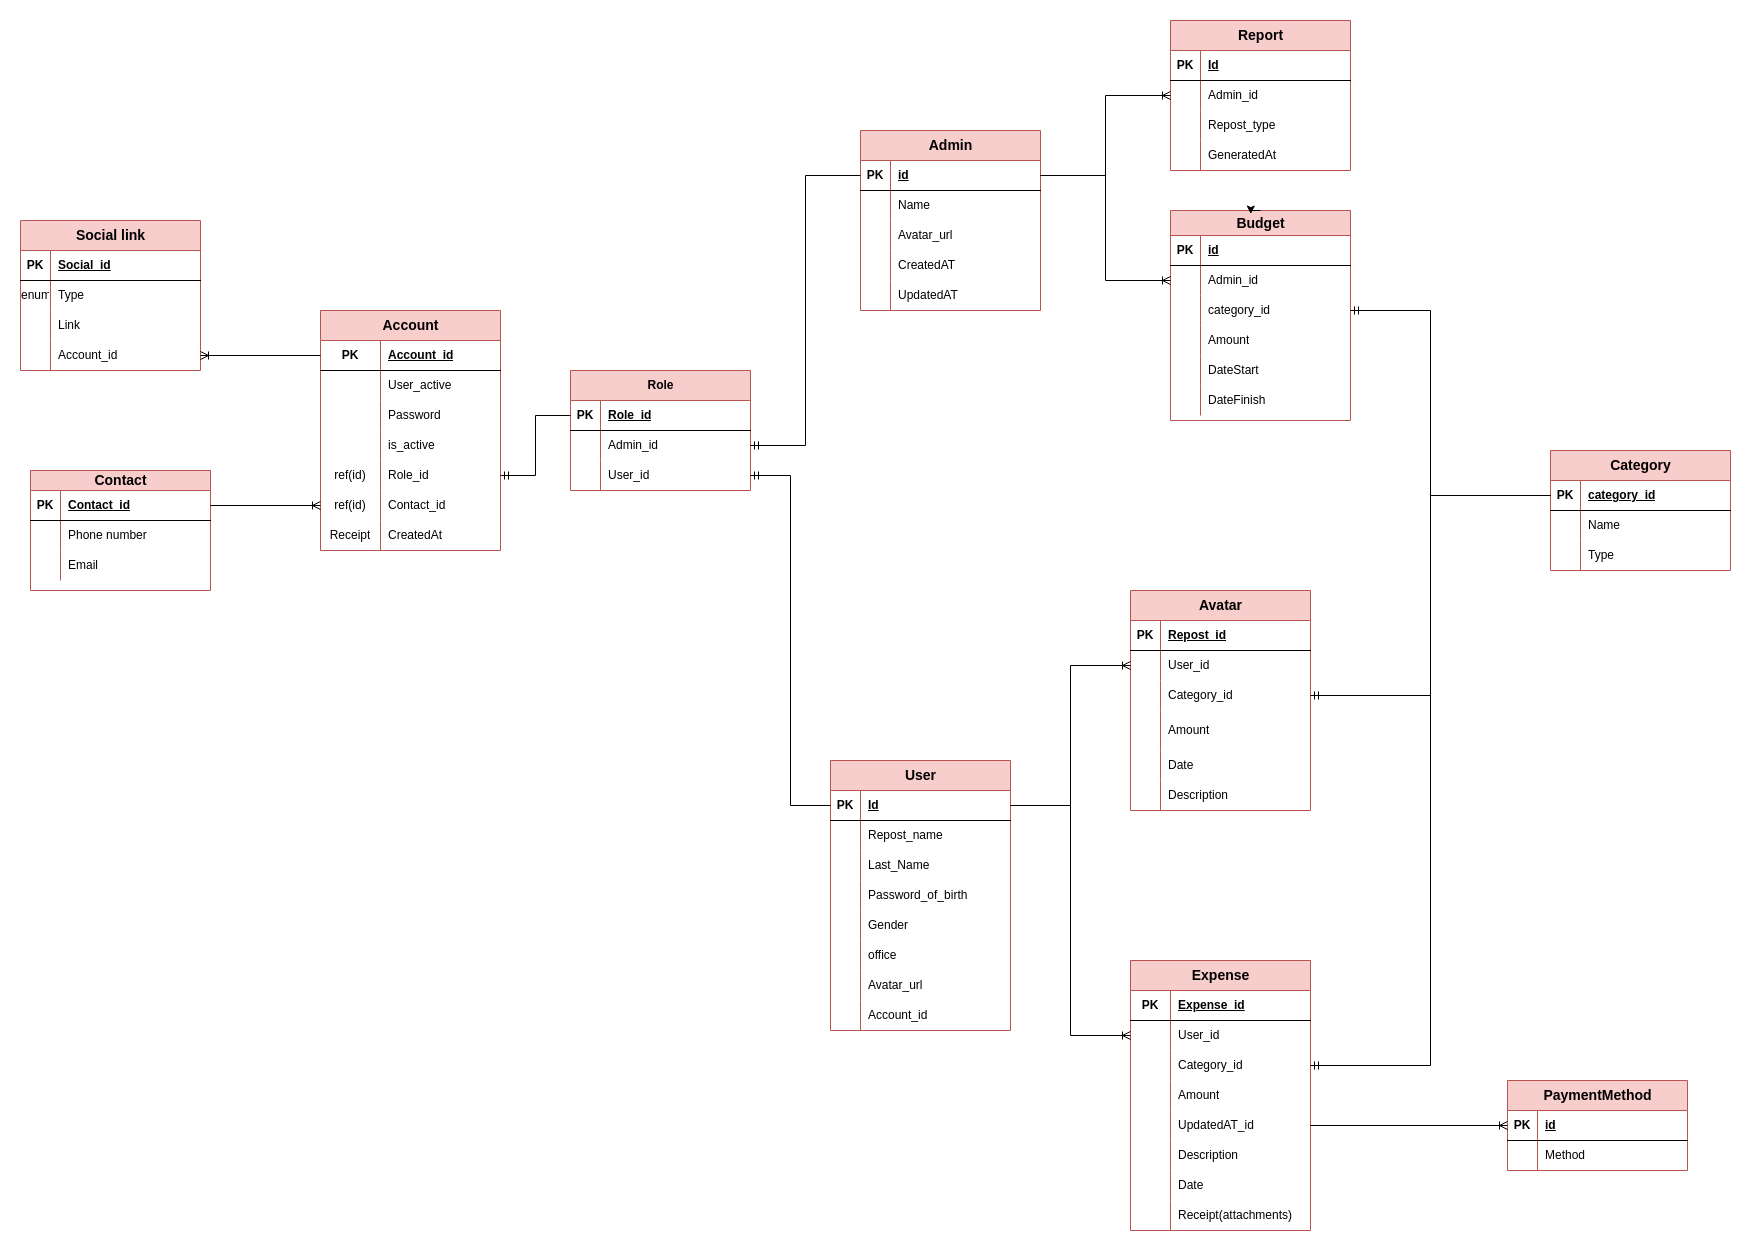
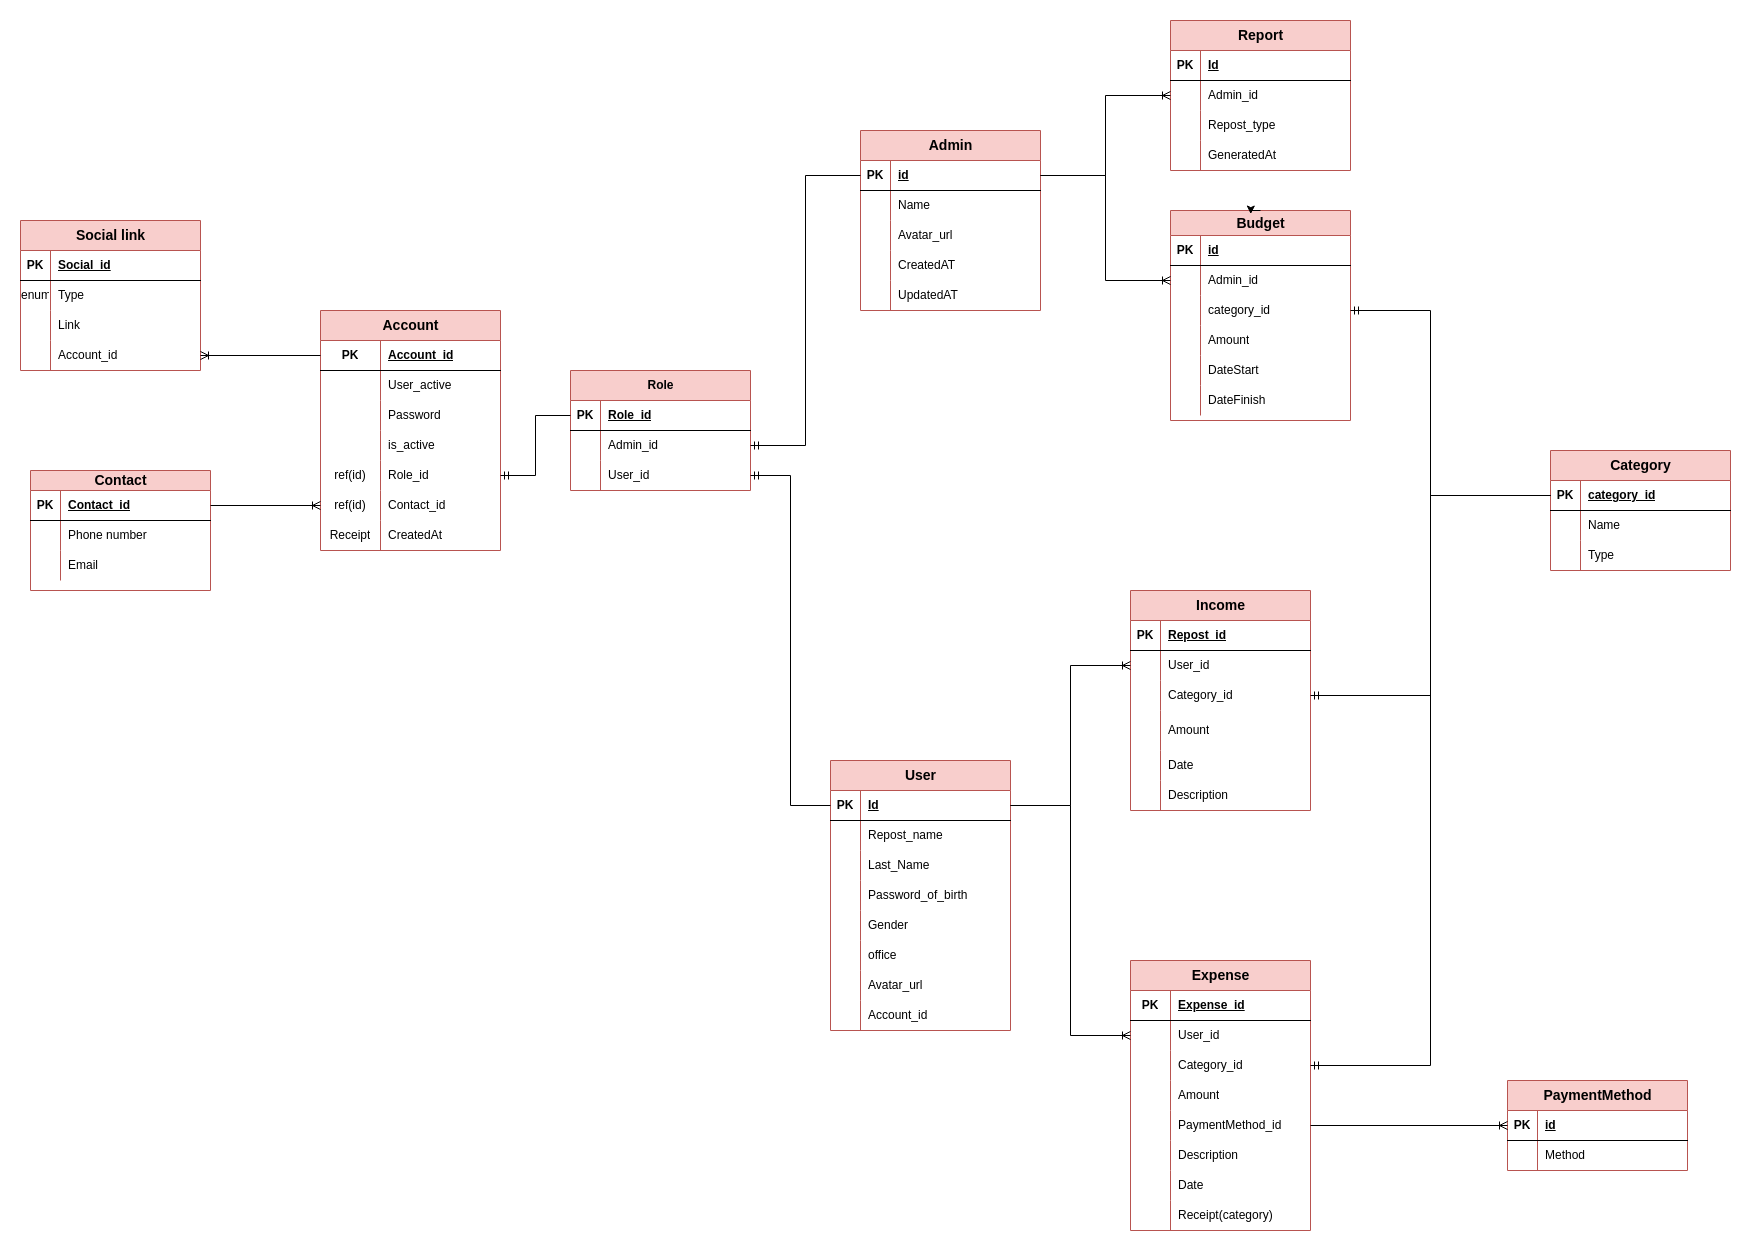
(1221, 606) -> (1221, 606)
(1217, 1126) -> (1231, 1126)
(1244, 1216) -> (1234, 1216)
